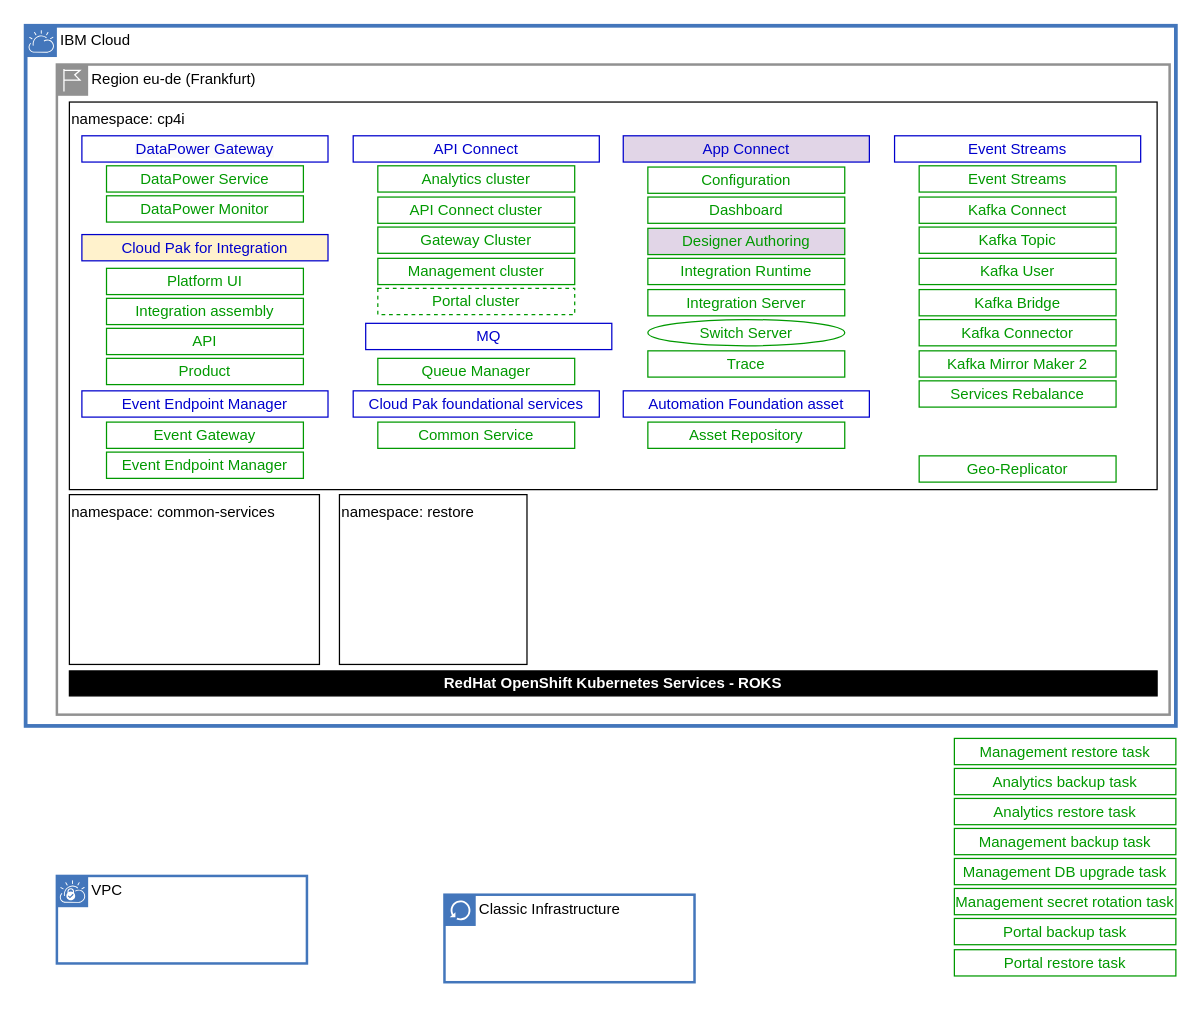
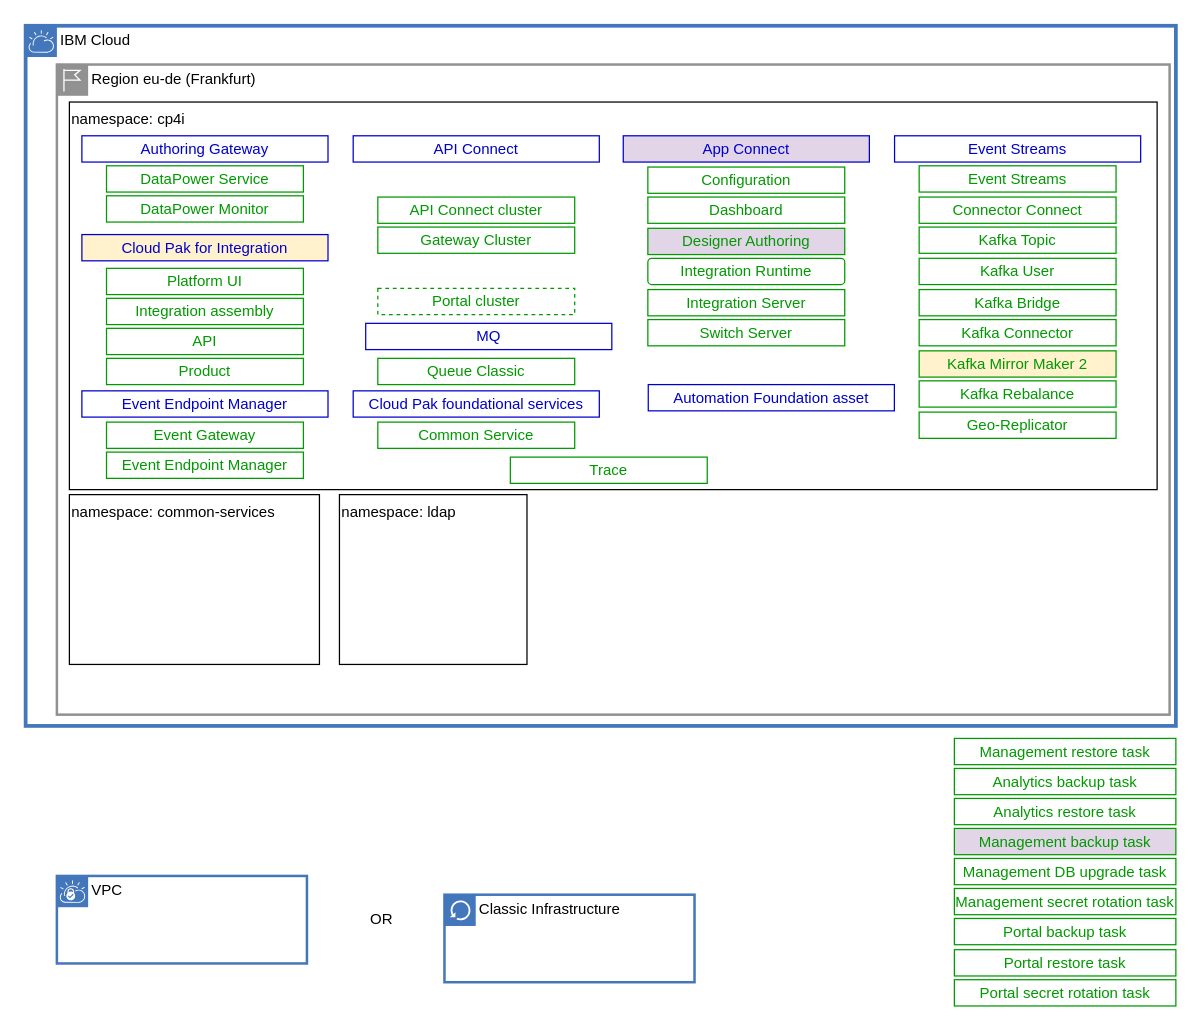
(205, 149) -> (205, 149)
(476, 179) -> none
(1018, 211) -> (1018, 211)
(476, 271) -> none
(746, 271) -> (746, 271)
(746, 333) -> (746, 333)
(746, 364) -> (609, 470)
(1017, 364) -> (1017, 364)
(476, 372) -> (476, 372)
(1018, 394) -> (1018, 394)
(746, 404) -> (771, 398)
(746, 435) -> none
(1017, 469) -> (1017, 425)
(414, 512) -> (399, 512)
(613, 683) -> none
(1065, 841) -> (1065, 841)
none -> (382, 919)
none -> (1065, 993)
